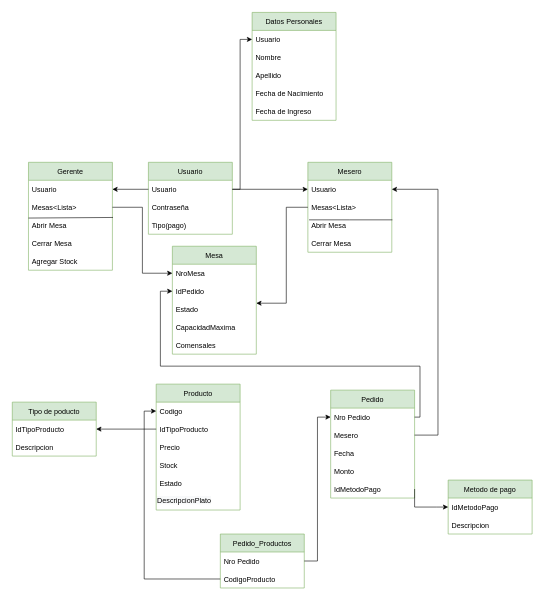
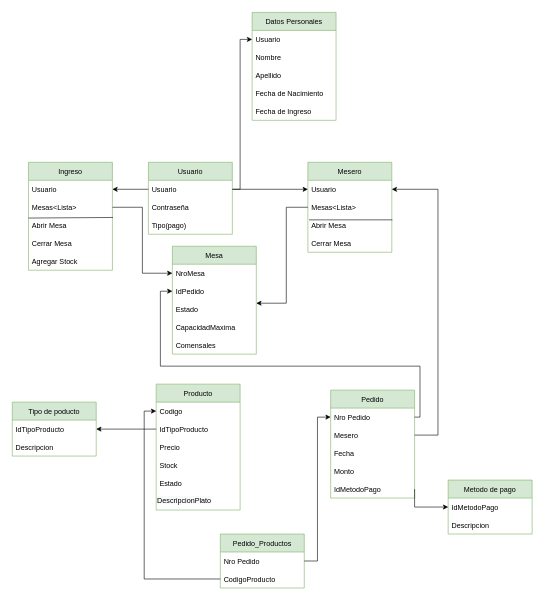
(70, 172) -> (70, 172)
